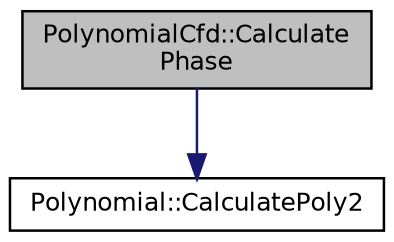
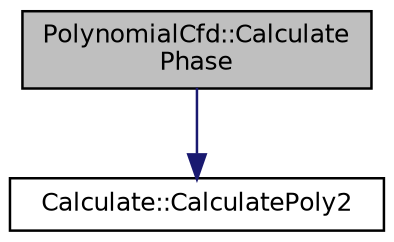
(197, 204) -> (197, 204)
